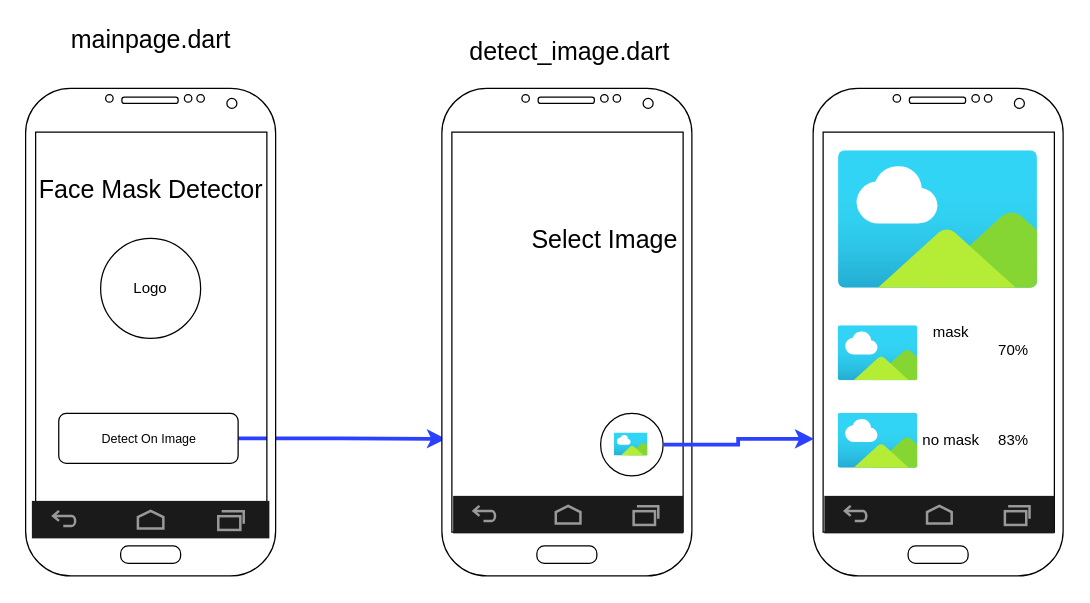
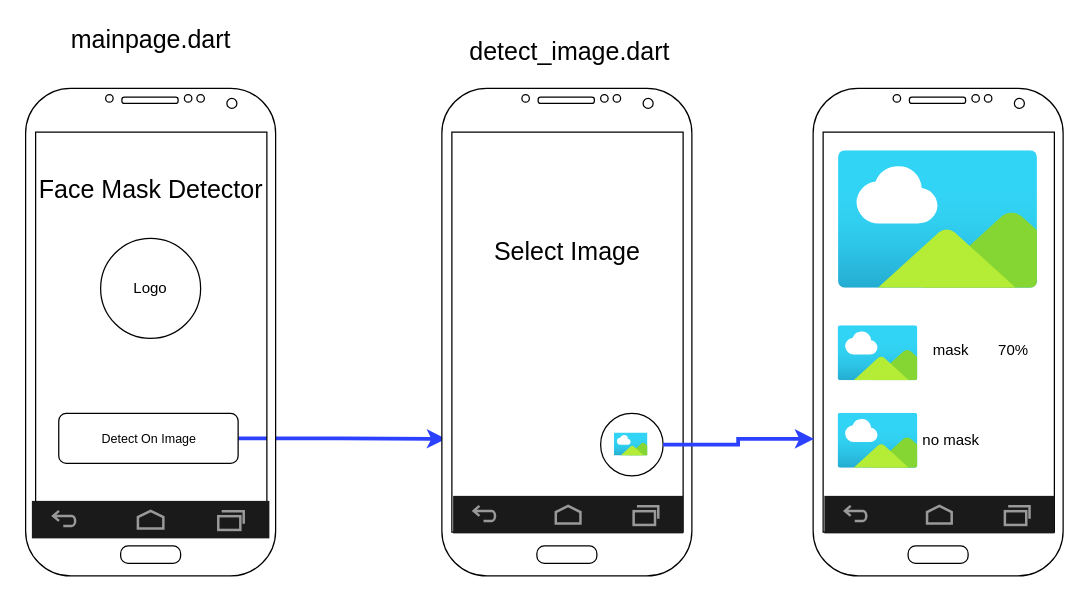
(604, 238) -> (567, 251)
(951, 332) -> (951, 351)
(1013, 441) -> none
